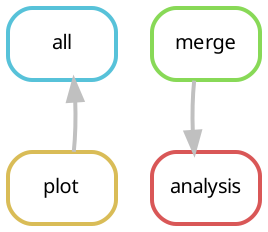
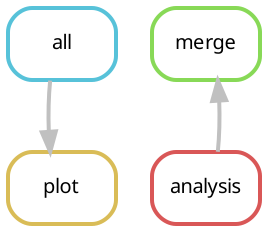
(193, 106) -> (219, 126)
(75, 126) -> (49, 106)
